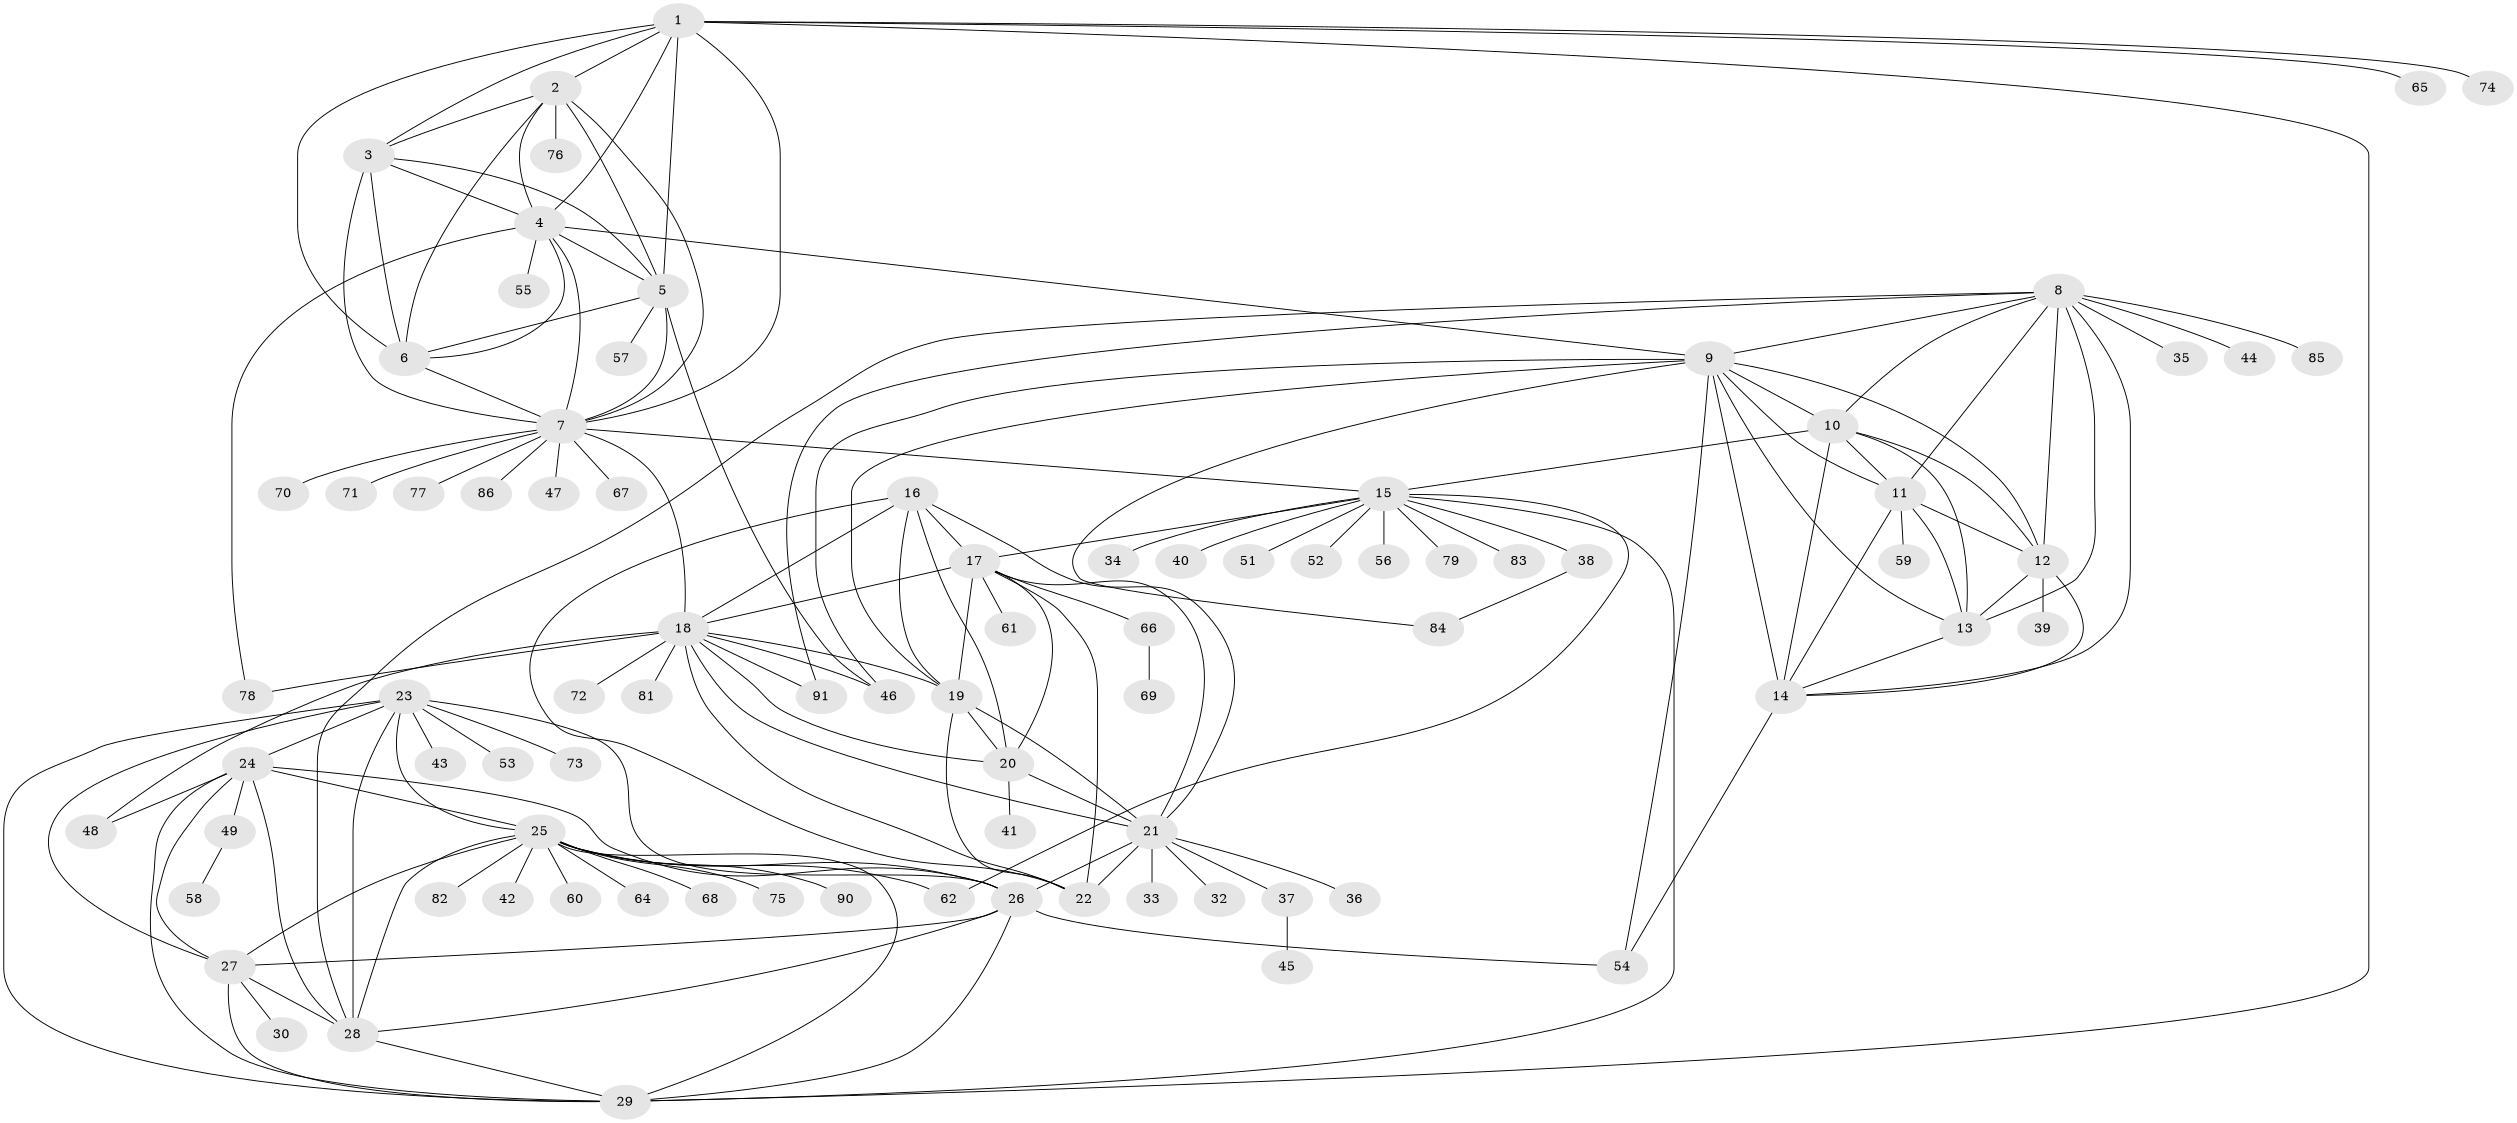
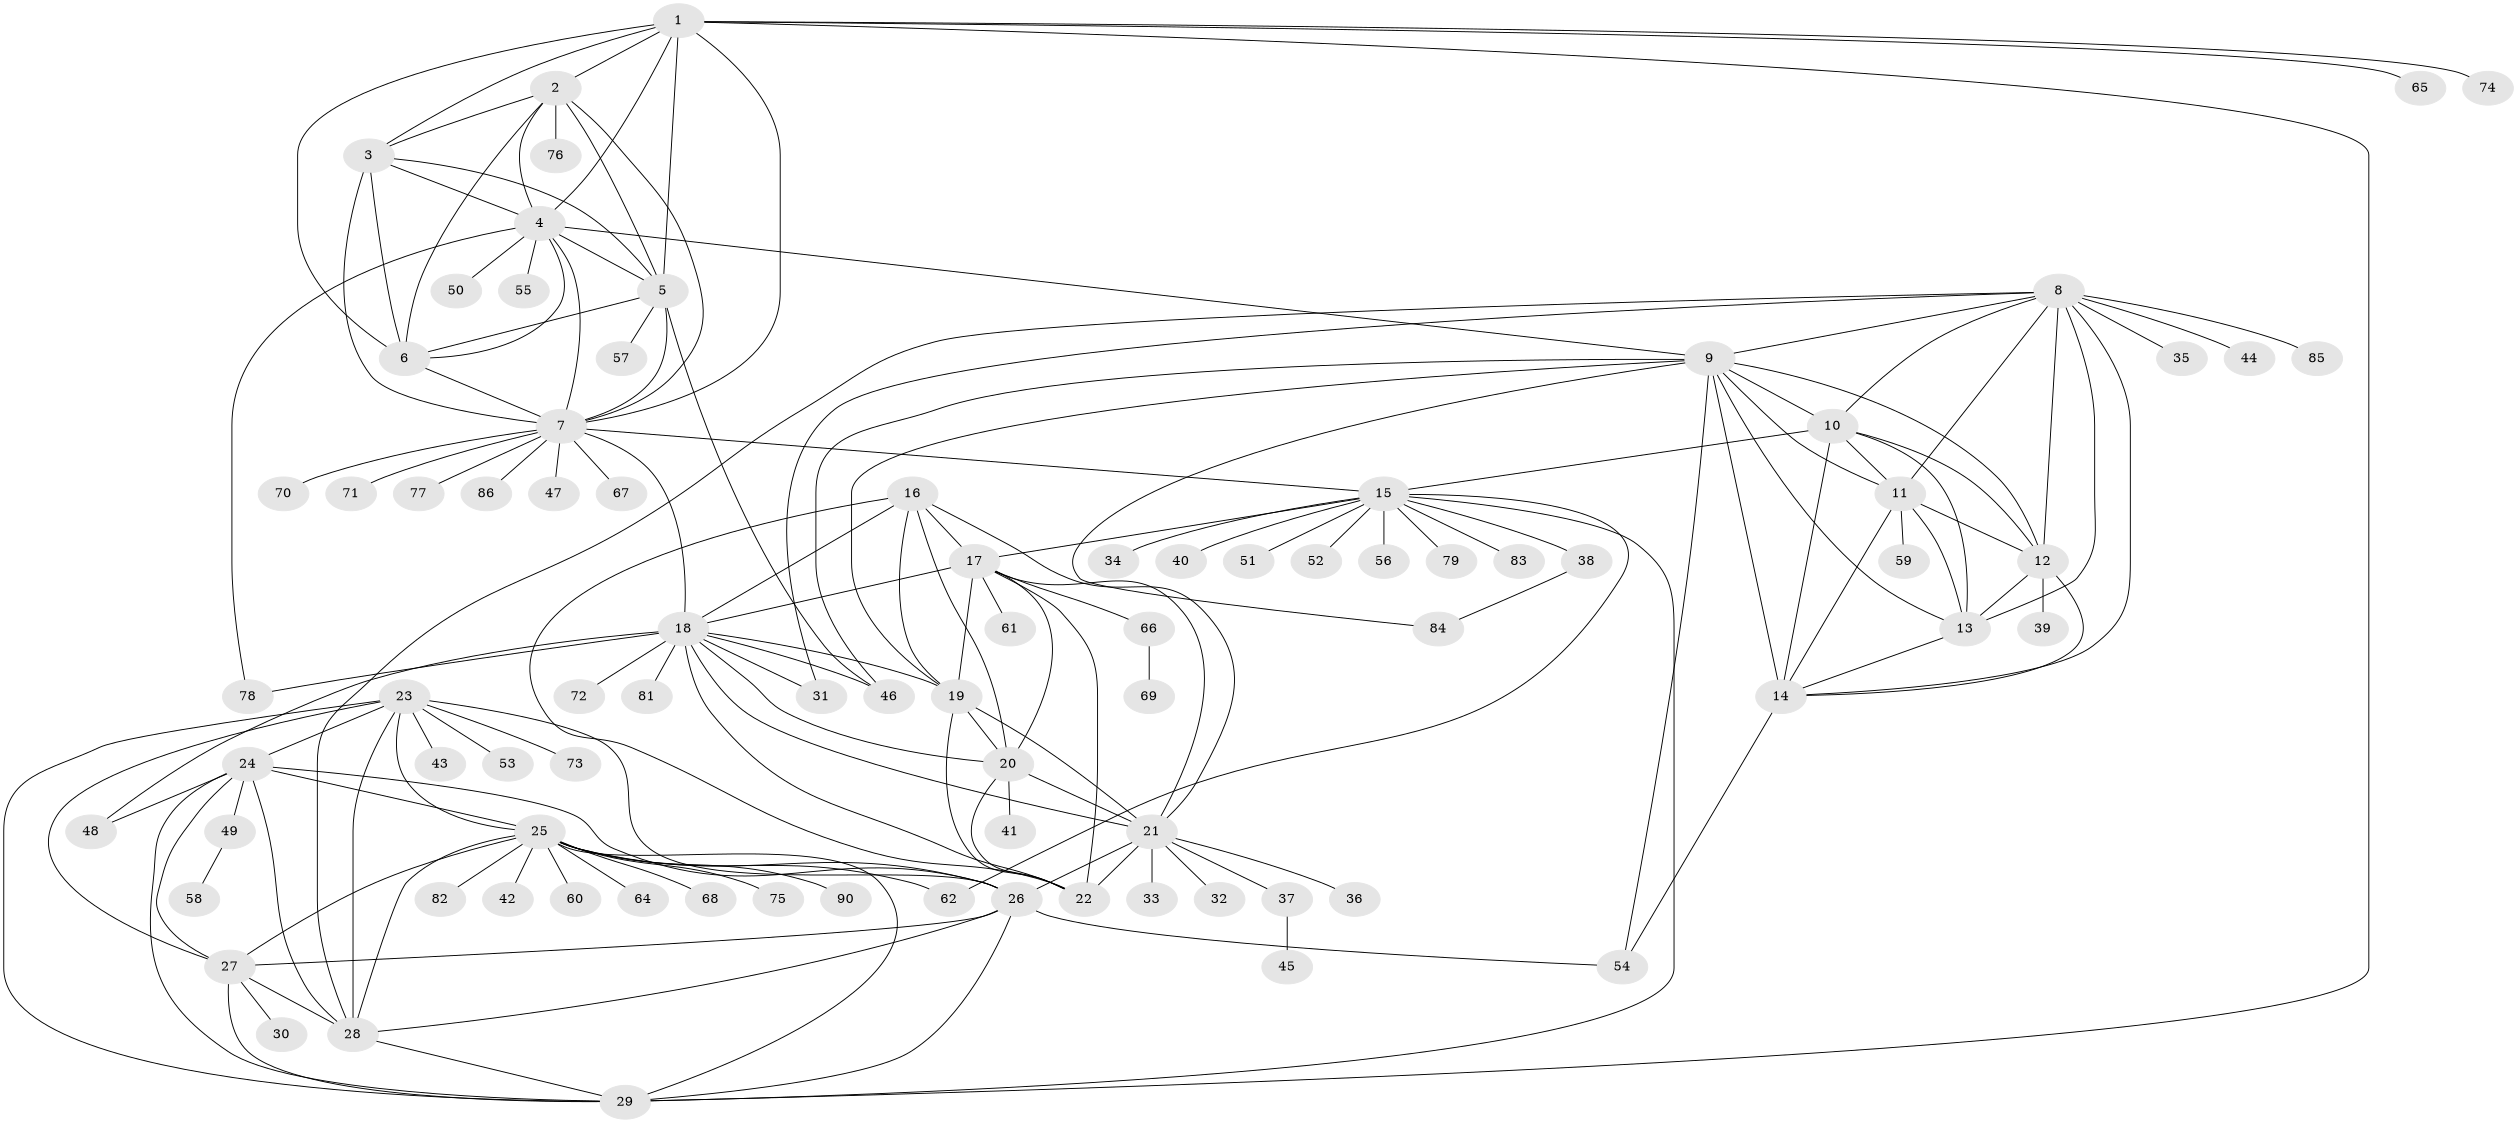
none -> (456, 291)
(822, 697) -> (822, 697)
none -> (981, 854)
